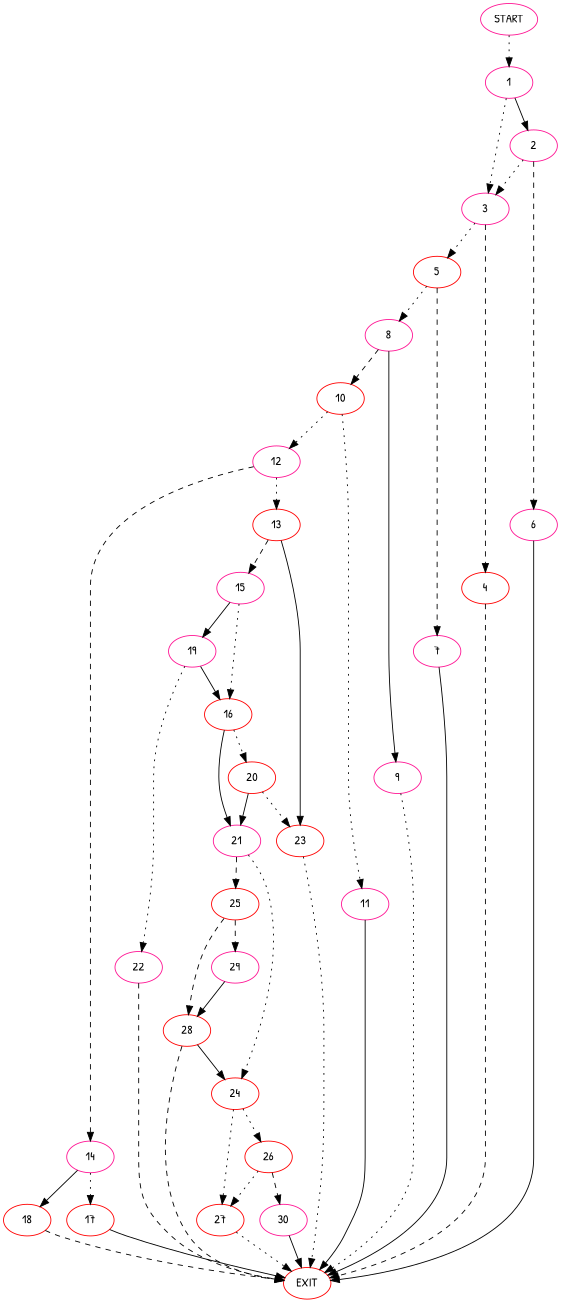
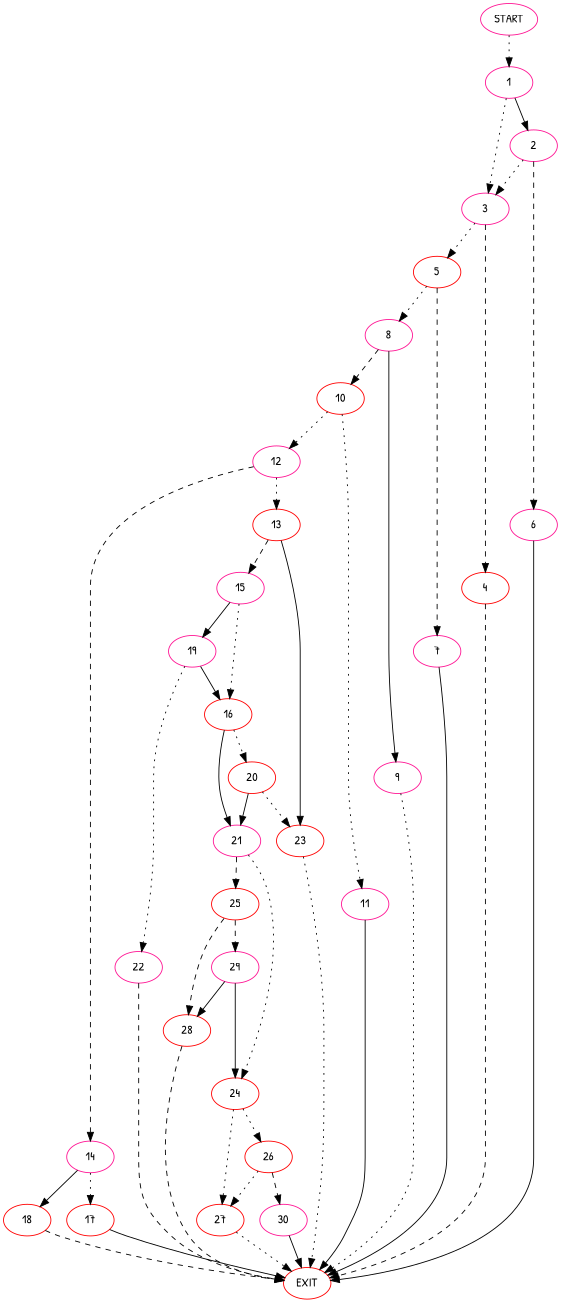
(208, 1059) -> (235, 1026)
